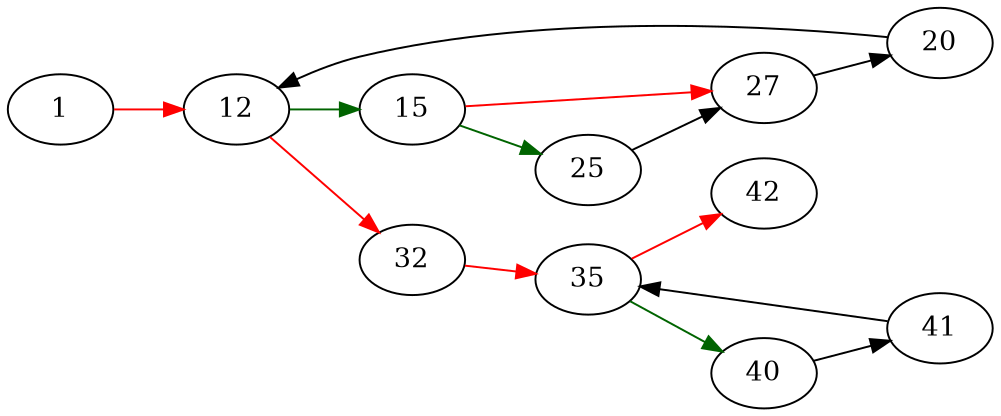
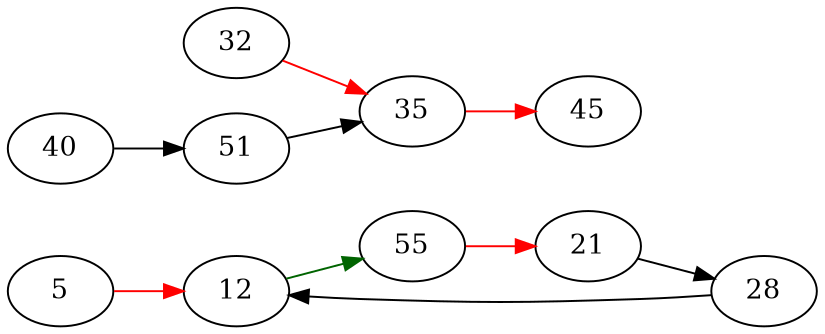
(940, 43) -> (764, 291)
(764, 88) -> (588, 246)
(61, 109) -> (61, 291)
(412, 109) -> (412, 246)
(588, 170) -> none
(317, 178) -> none
(764, 193) -> (588, 111)
(668, 322) -> none
(940, 328) -> (236, 149)
